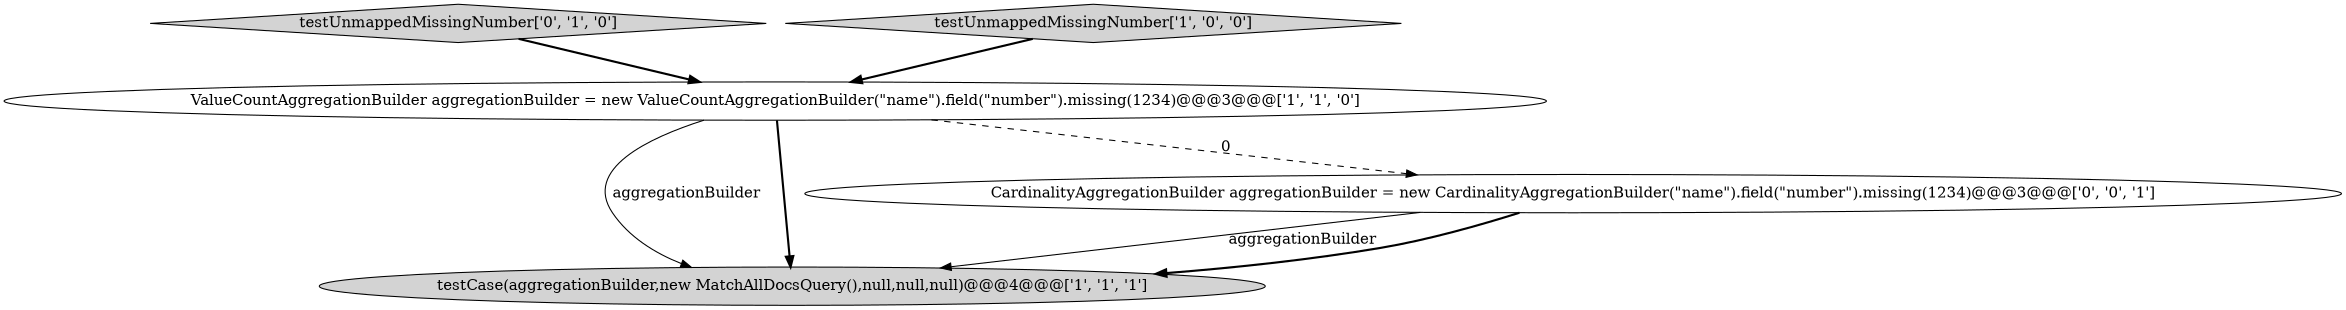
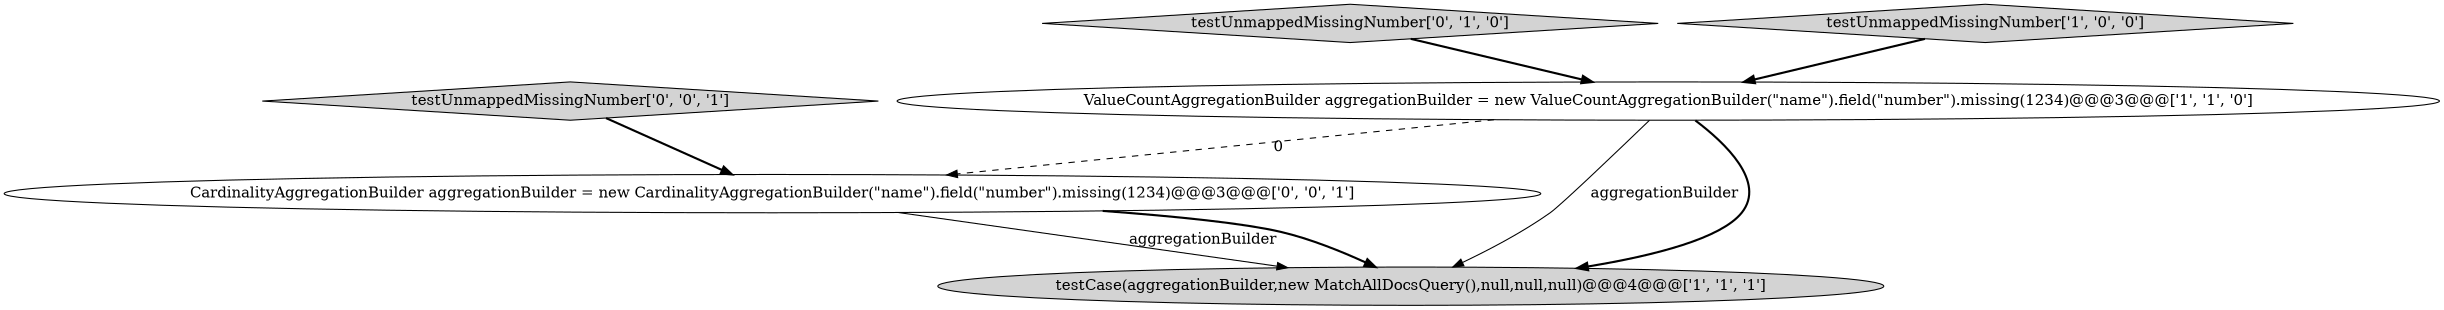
none -> (570, 101)
